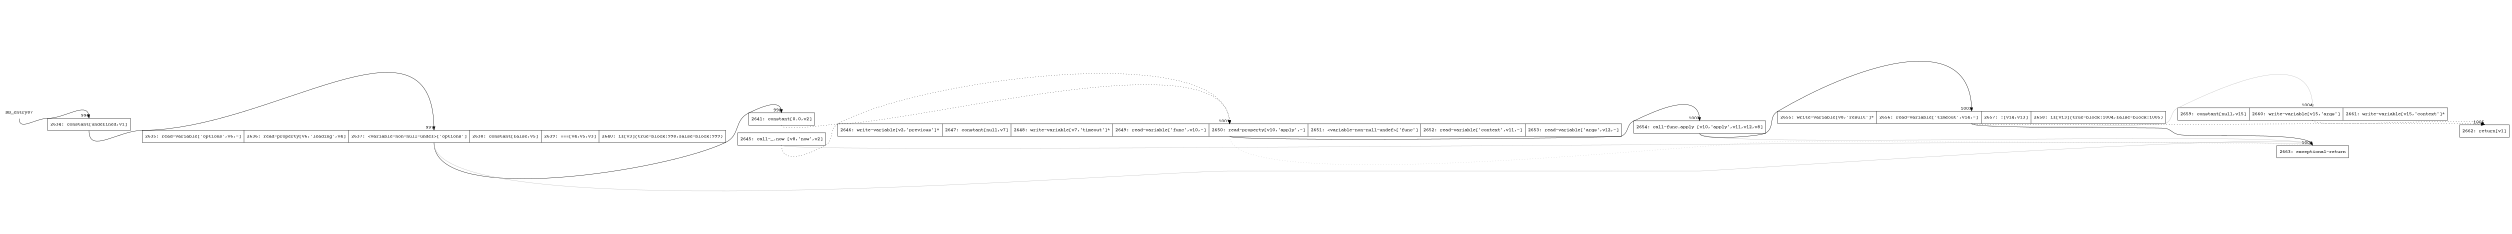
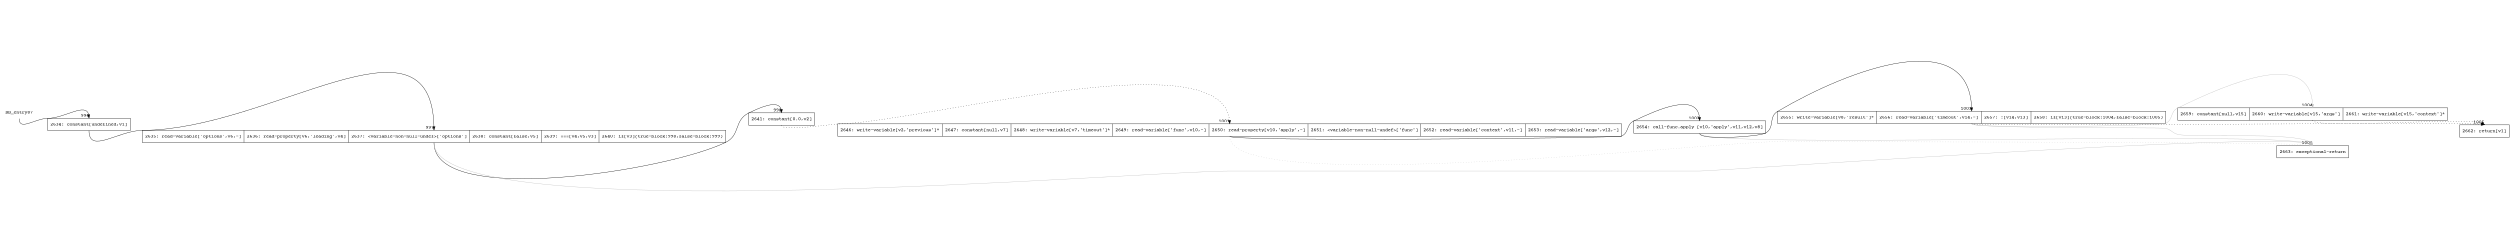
(2142, 128) -> (2142, 128)
(782, 139) -> none
